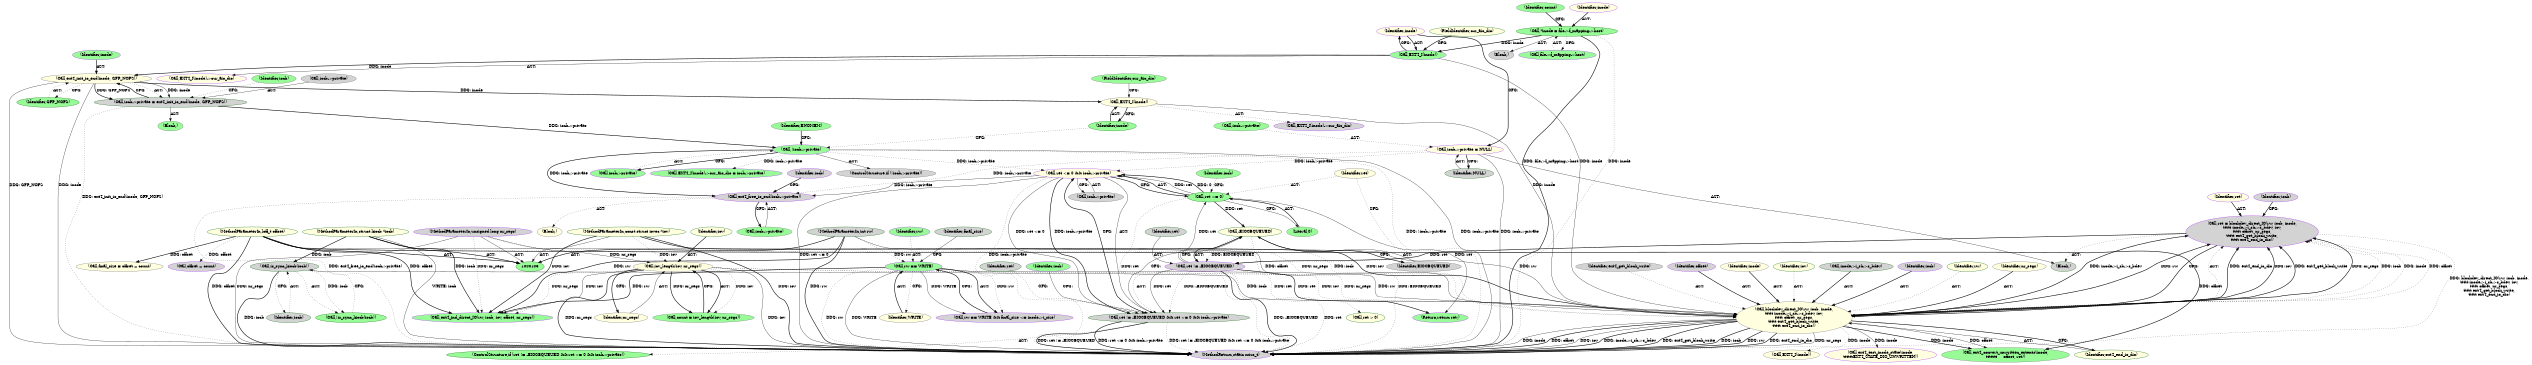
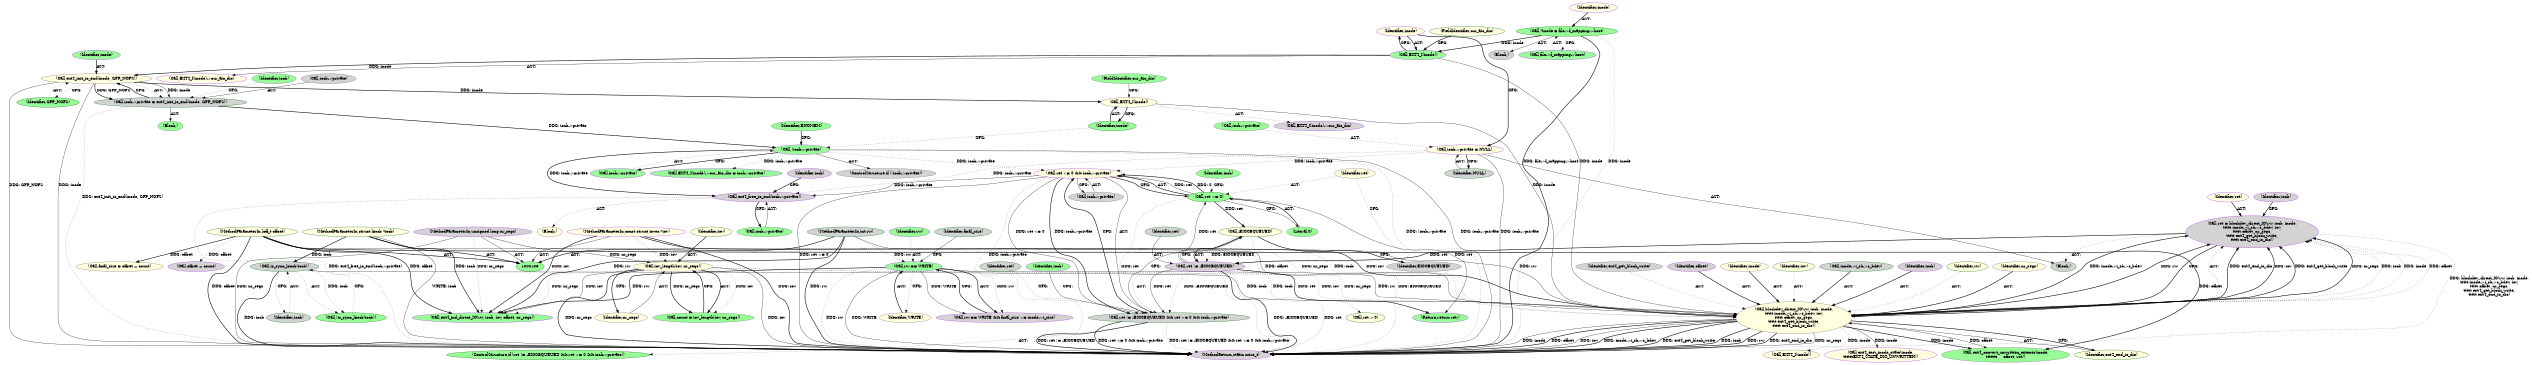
(1541, 8) -> none
(626, 232) -> (626, 232)
(1361, 249) -> none
(1283, 287) -> (1283, 287)
